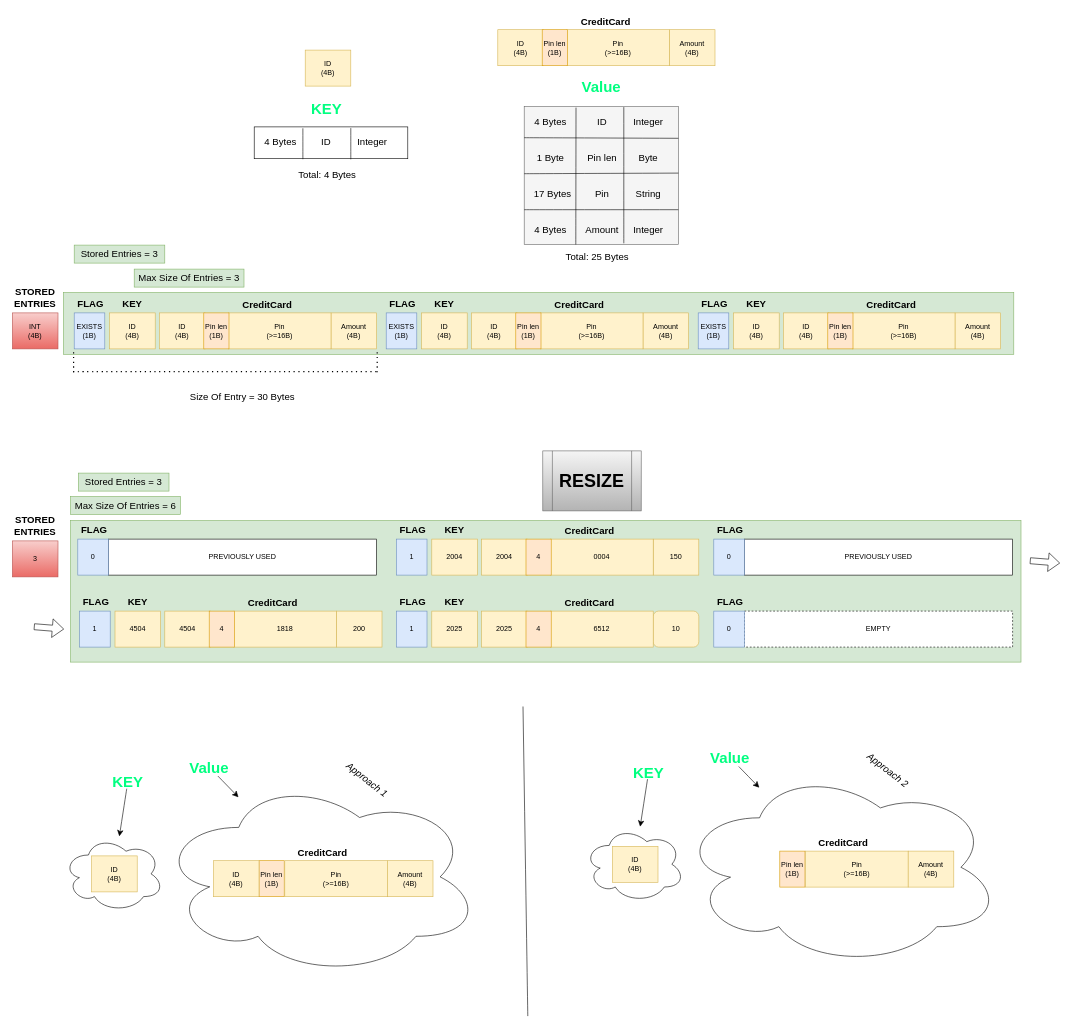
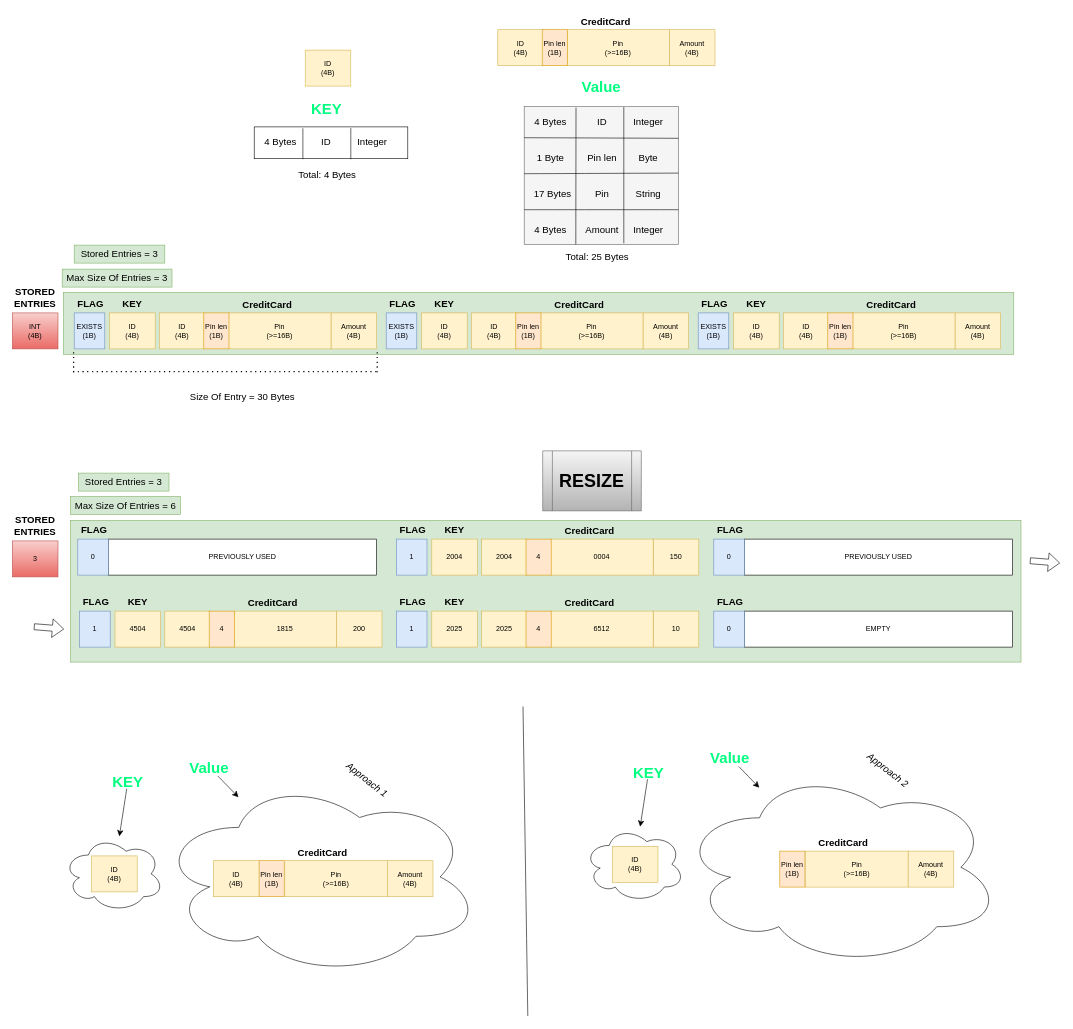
(189, 278) -> (117, 278)
(285, 629) -> (285, 629)
(676, 629) -> (676, 629)
(878, 629) -> (878, 629)
